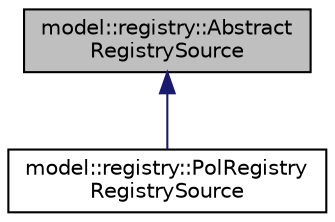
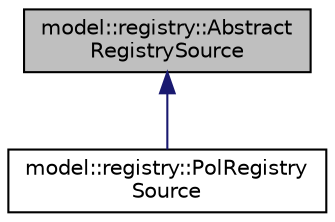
(167, 181) -> (167, 181)
